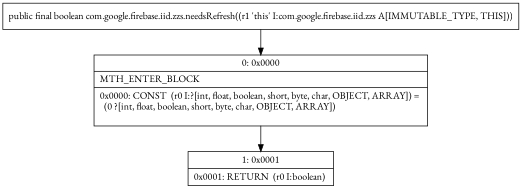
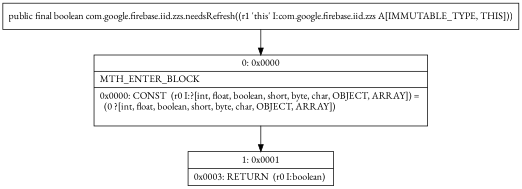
(261, 177) -> (261, 177)
